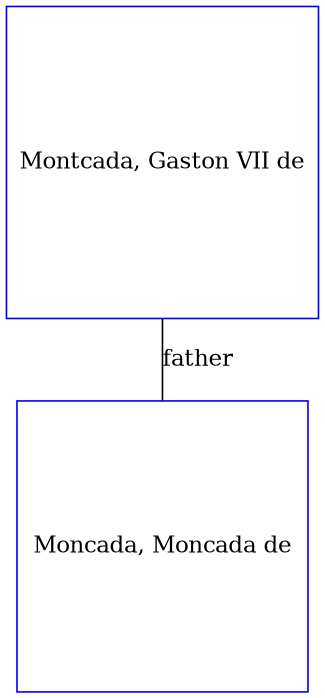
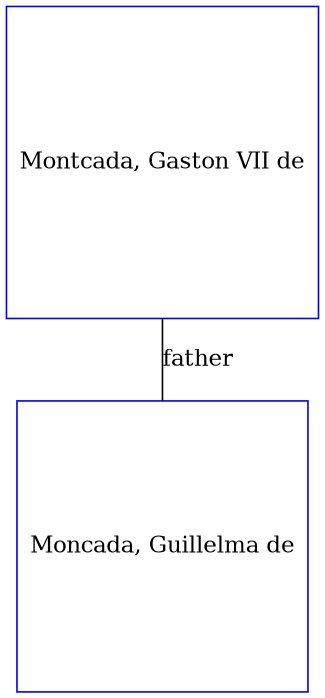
(162, 546) -> (162, 546)
